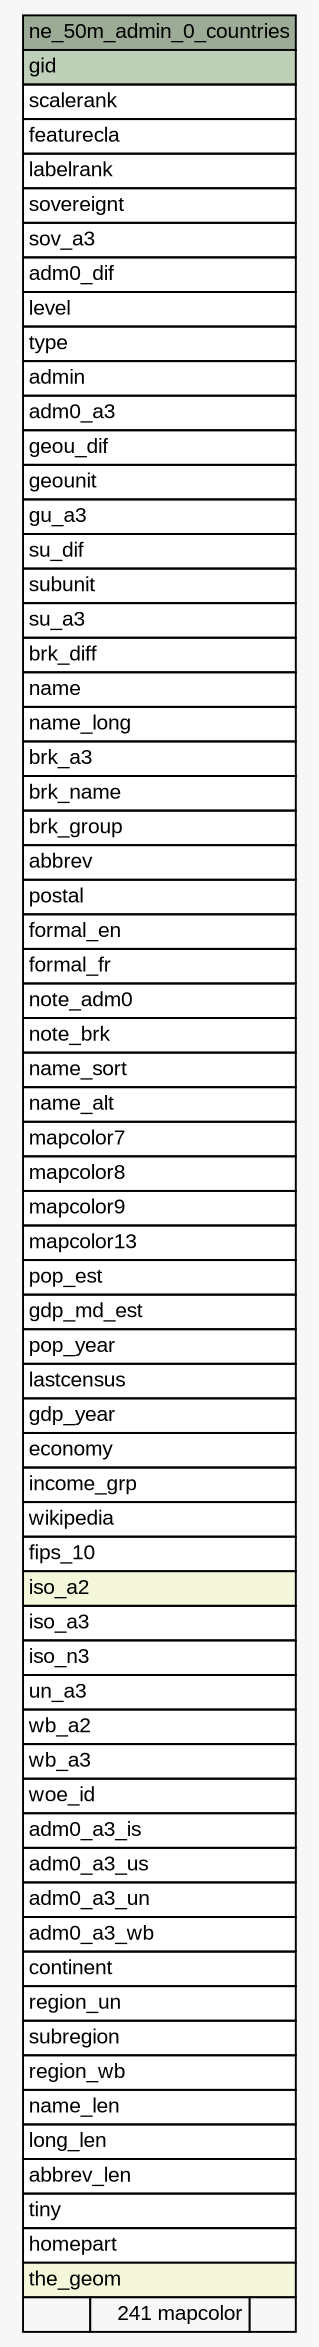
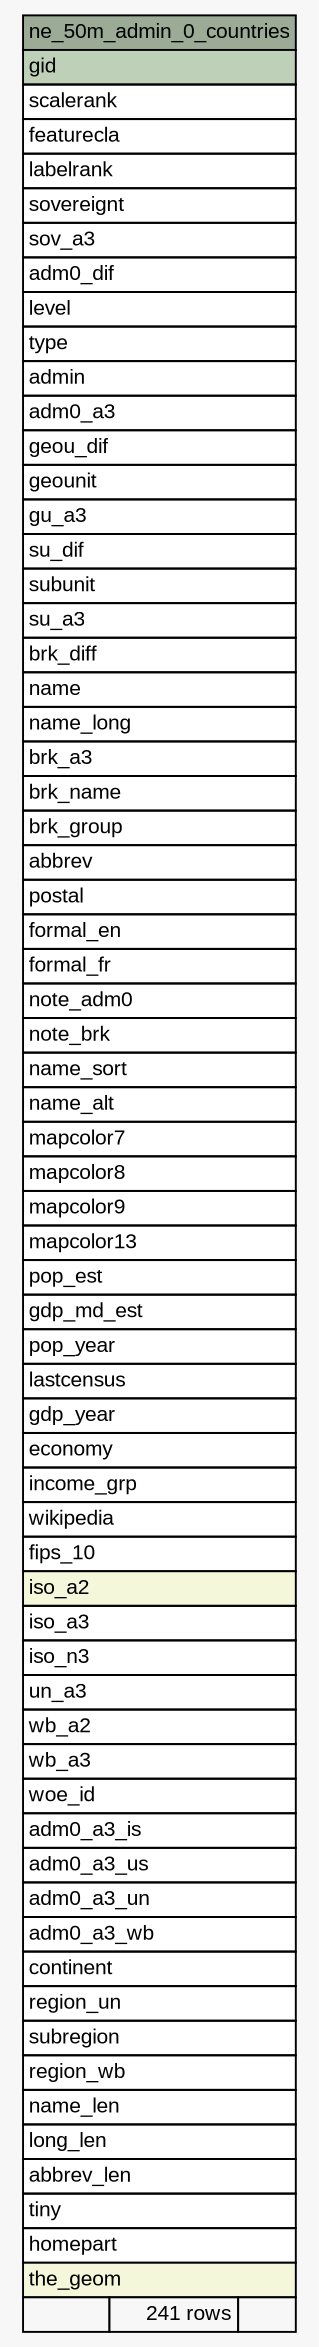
(181, 2314) -> (189, 2314)
